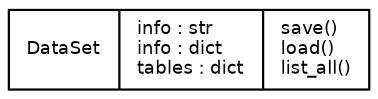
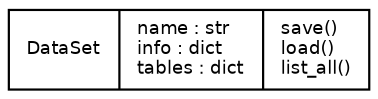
(175, 29) -> (184, 29)
